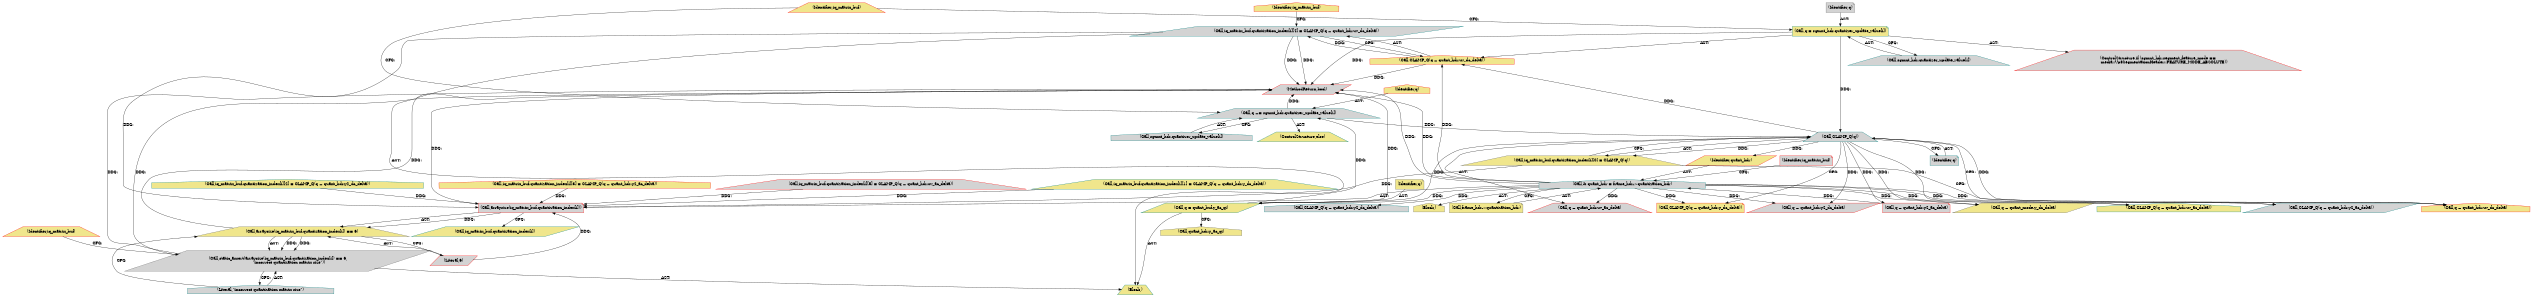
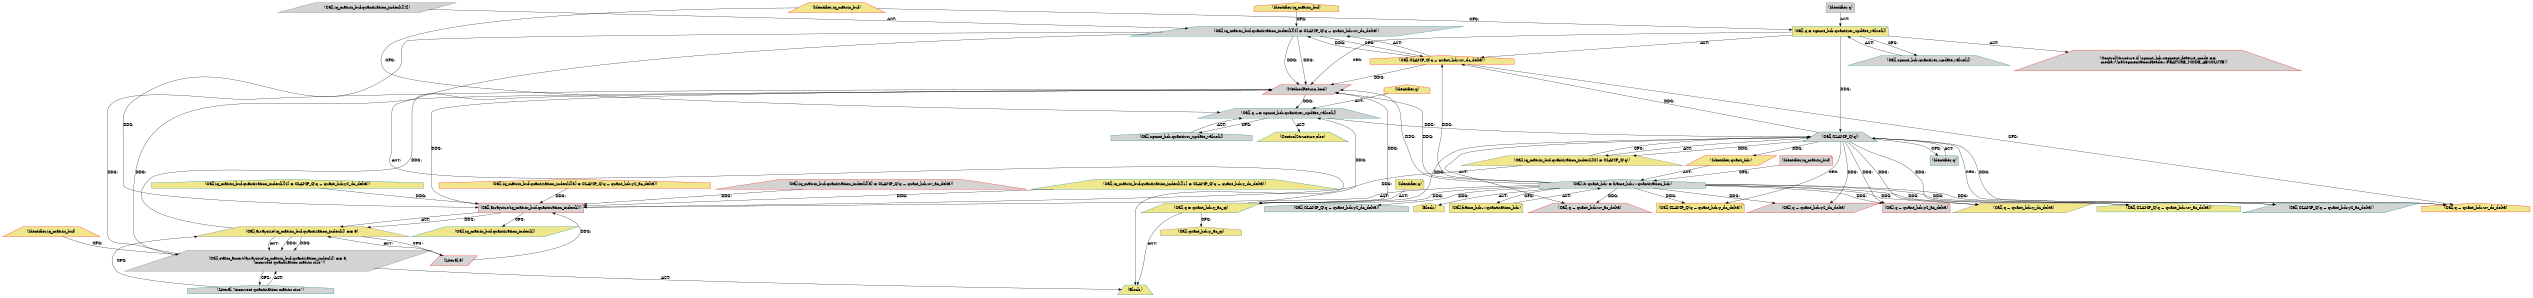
none -> (367, 8)
(1358, 60) -> (1358, 60)
(1288, 102) -> (1302, 101)
(1966, 193) -> (1959, 134)
(1787, 195) -> (1807, 190)
(1201, 208) -> (1201, 208)
(2024, 208) -> (2024, 208)
